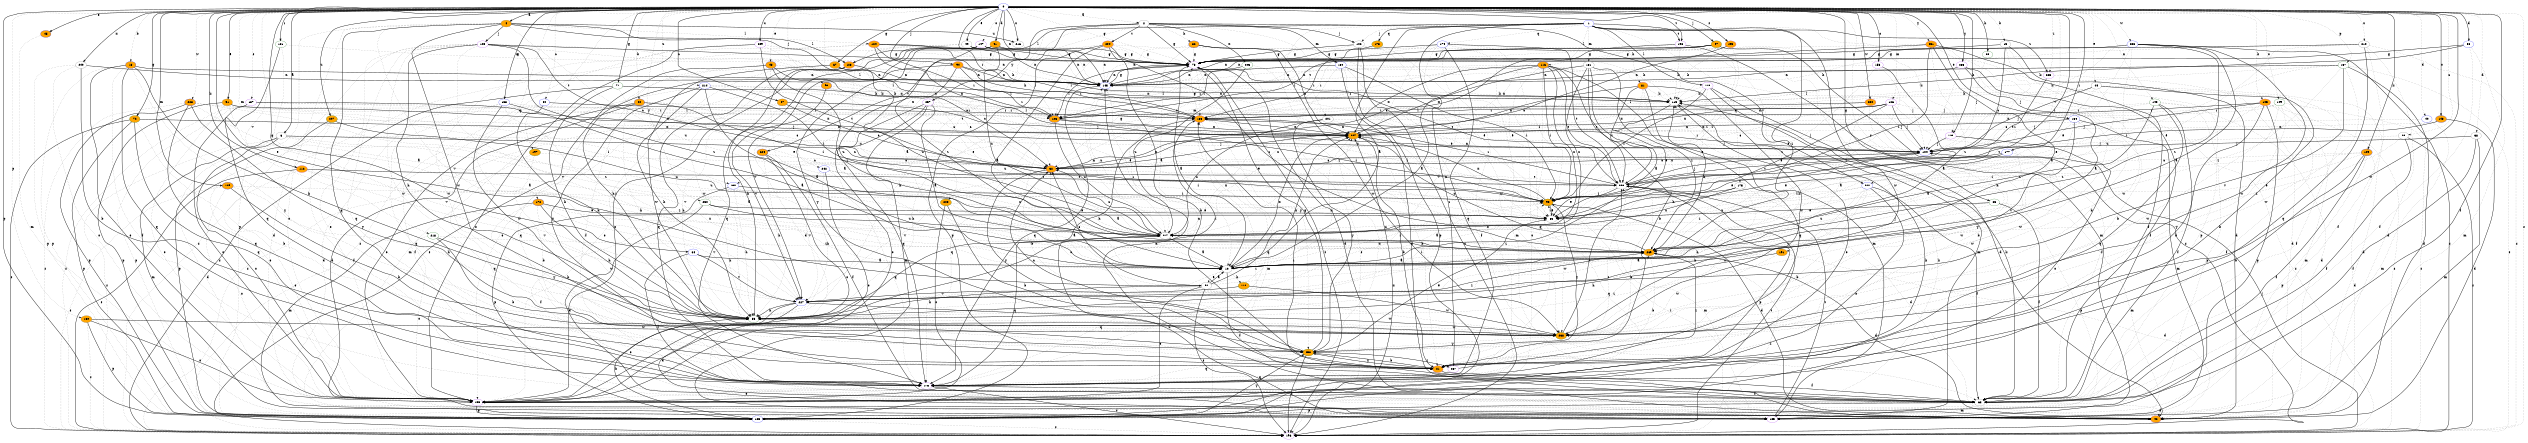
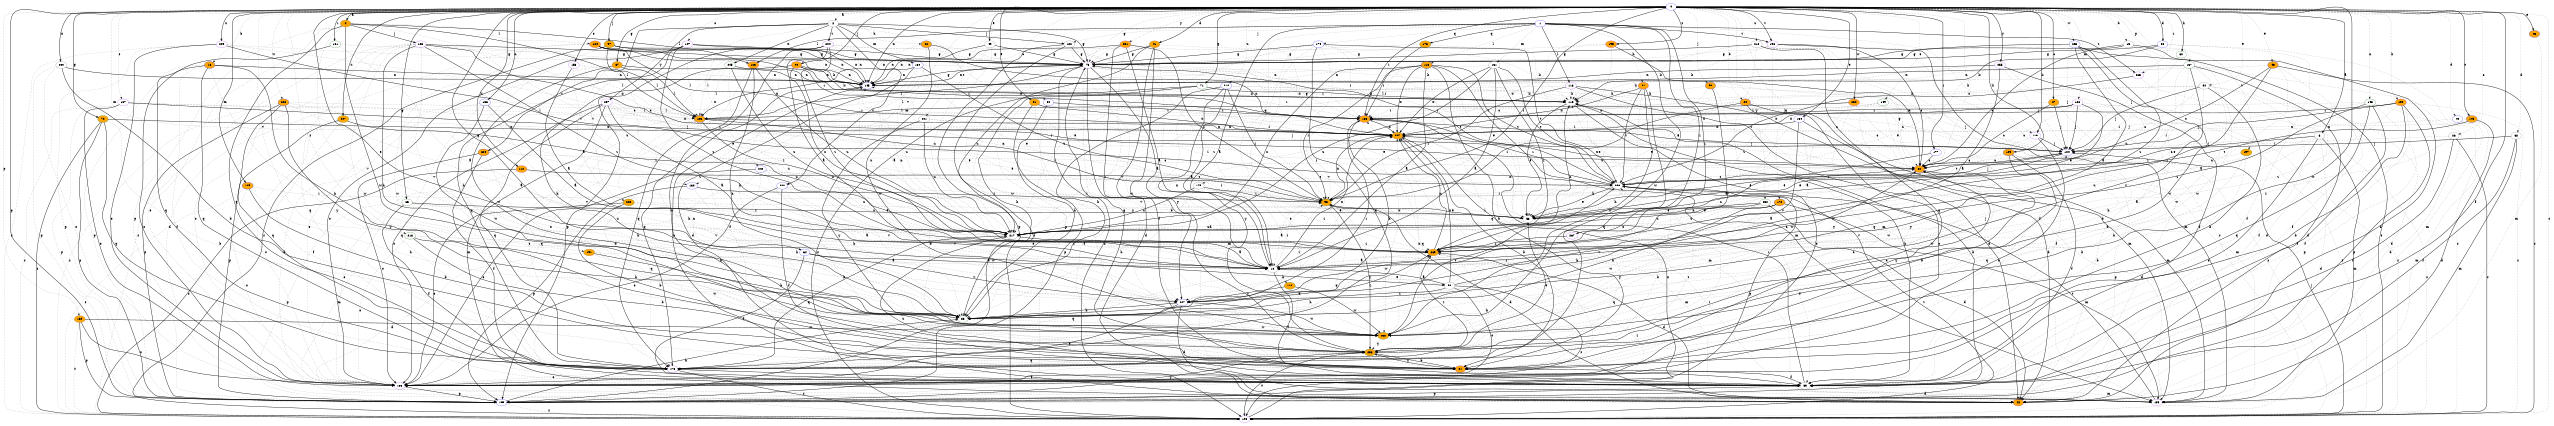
(1018, 44) -> none
(1108, 44) -> (828, 44)
none -> (116, 328)
(1381, 356) -> (1467, 335)
